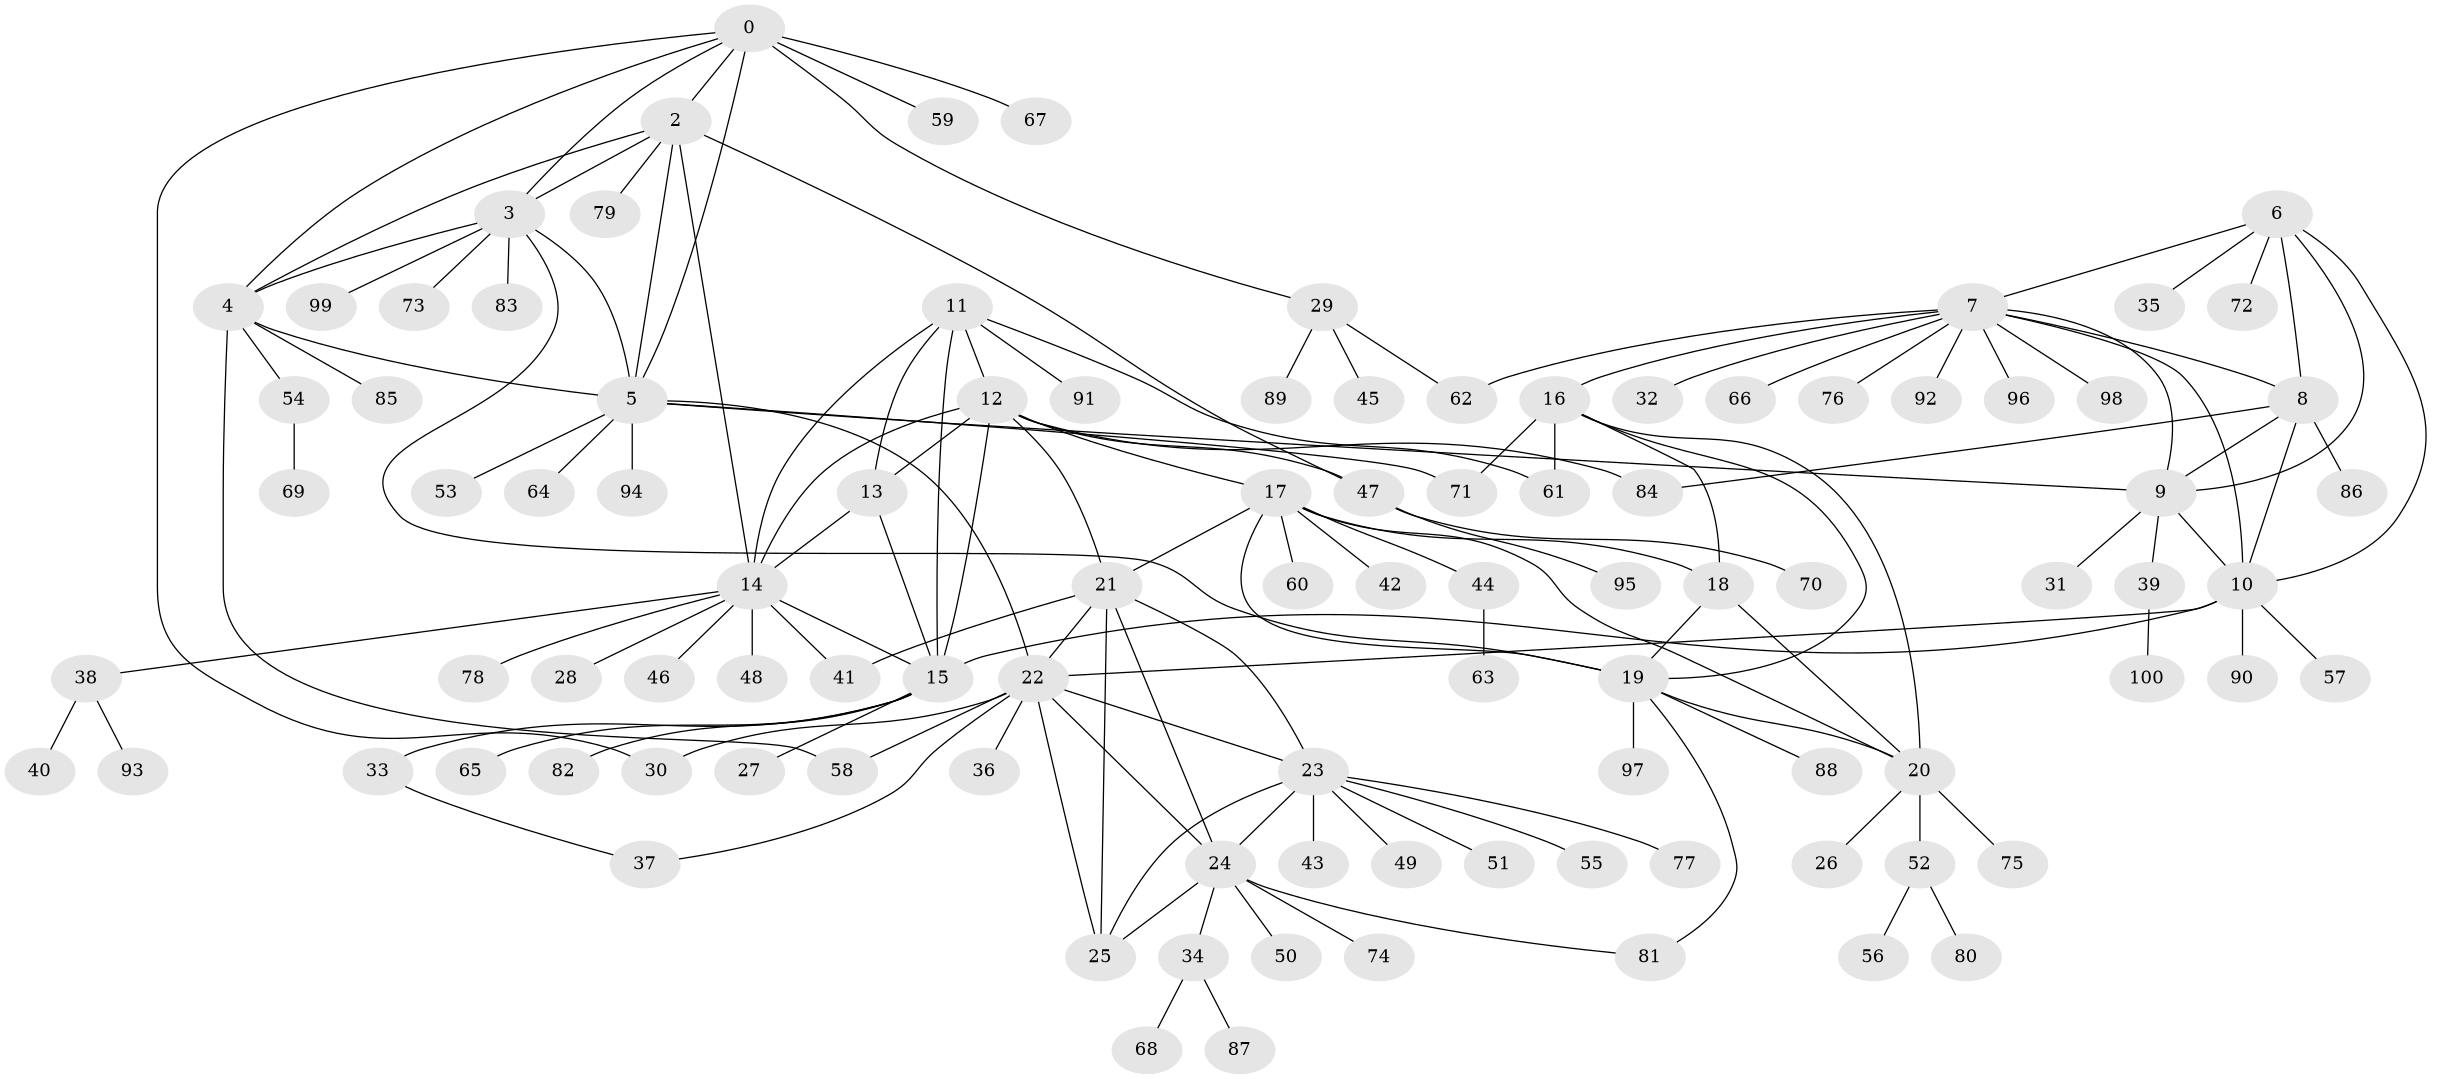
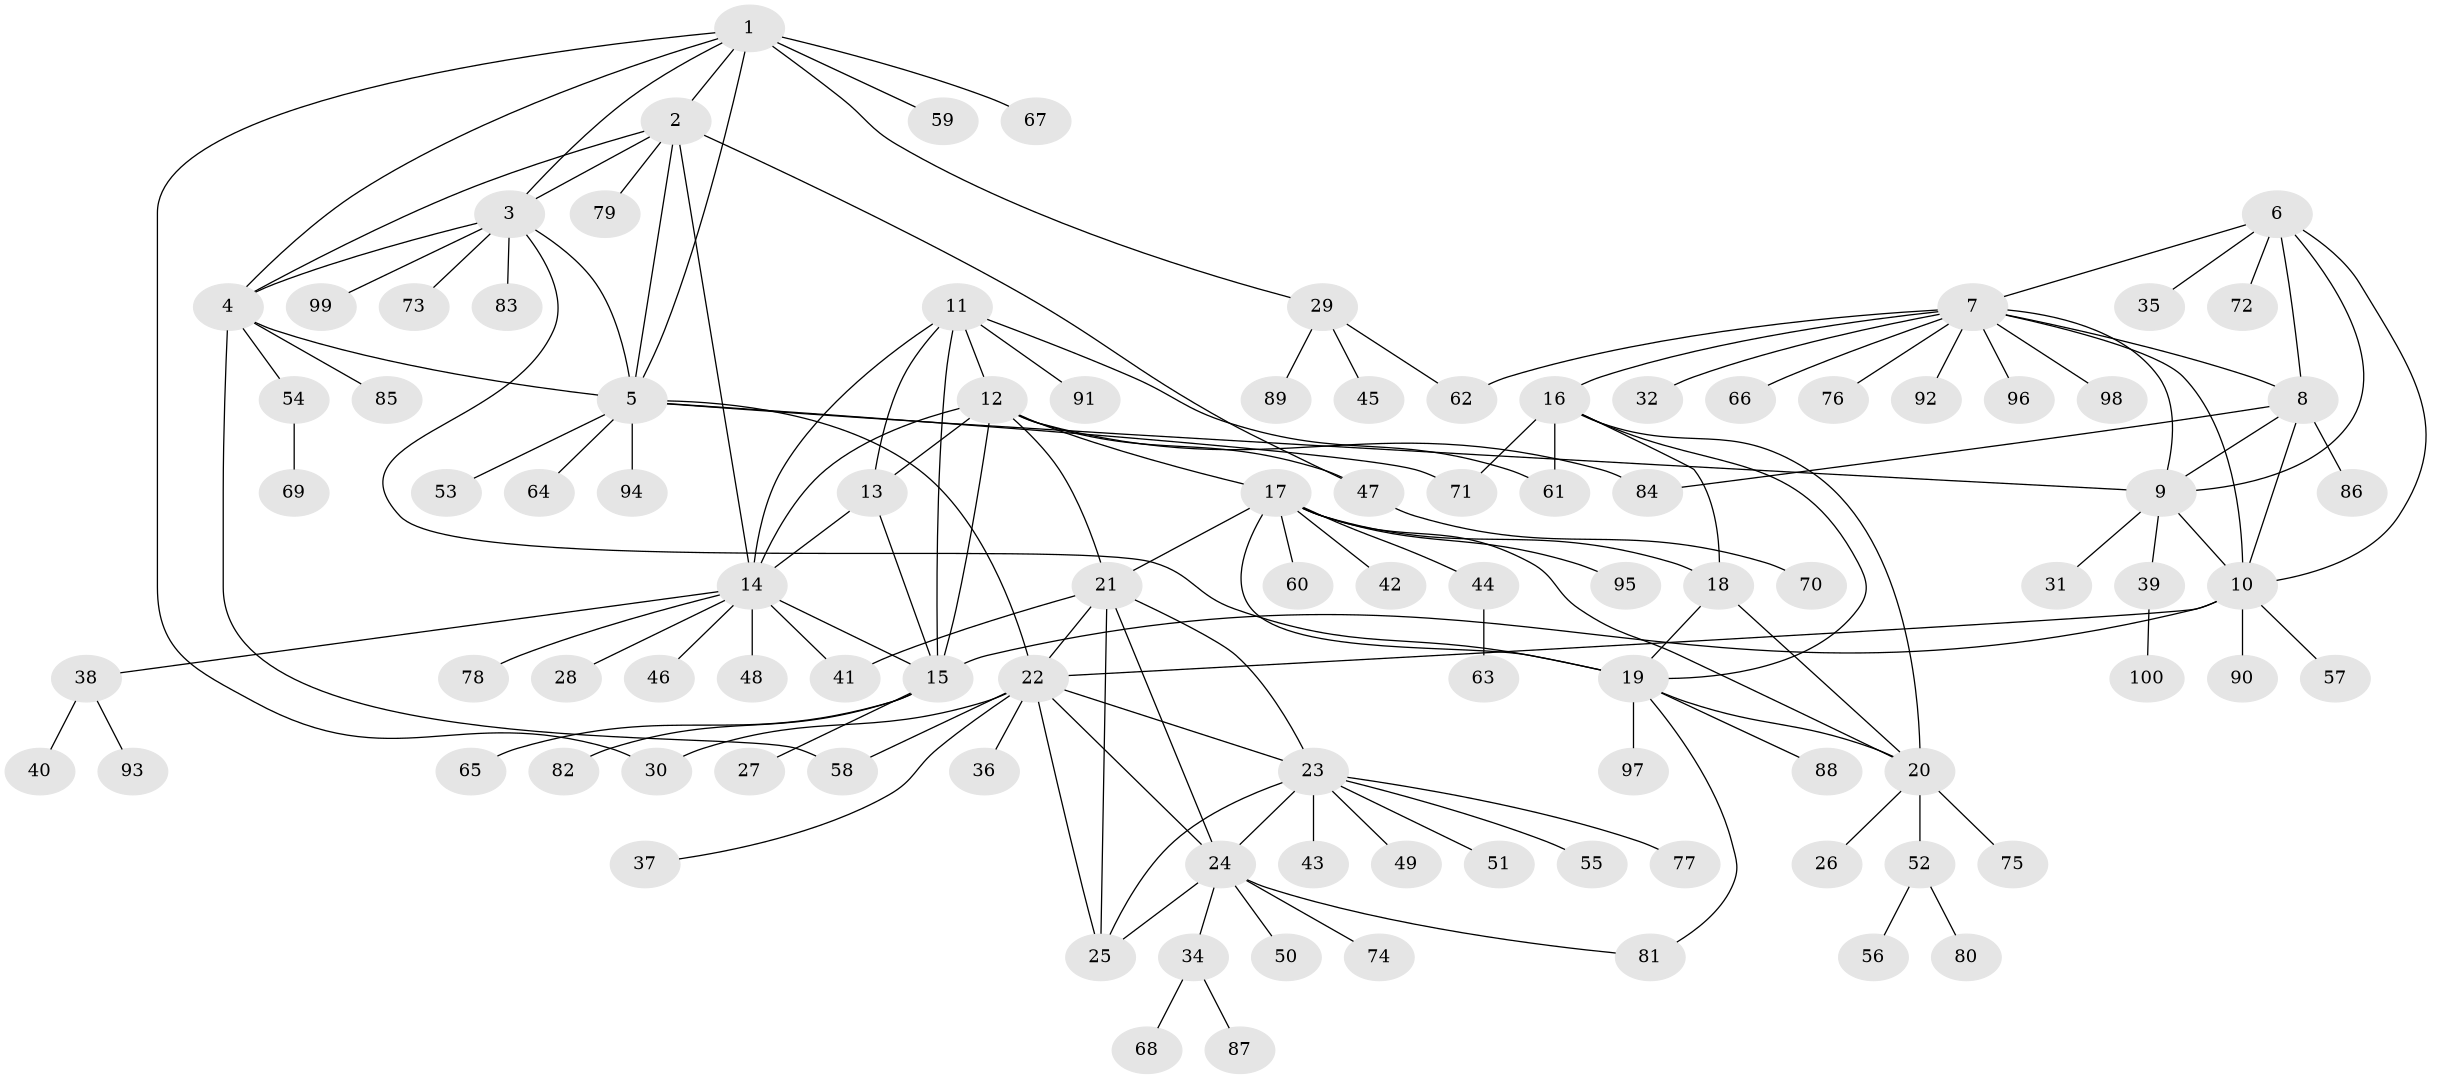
(750, 28) -> (750, 28)
(1527, 548) -> (1525, 551)
(378, 772) -> none
